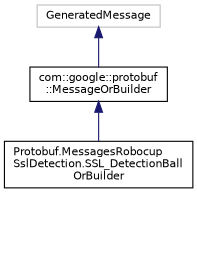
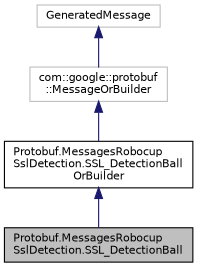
(99, 84) -> (99, 84)
none -> (99, 245)
